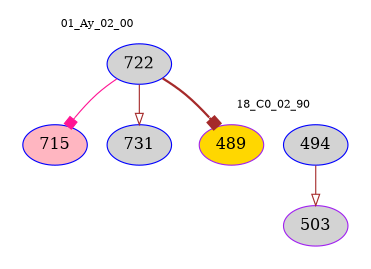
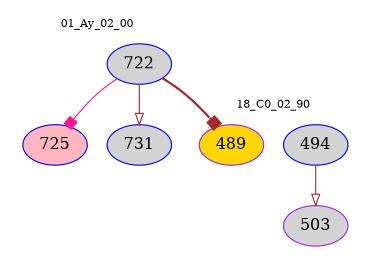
(55, 145) -> (55, 145)
